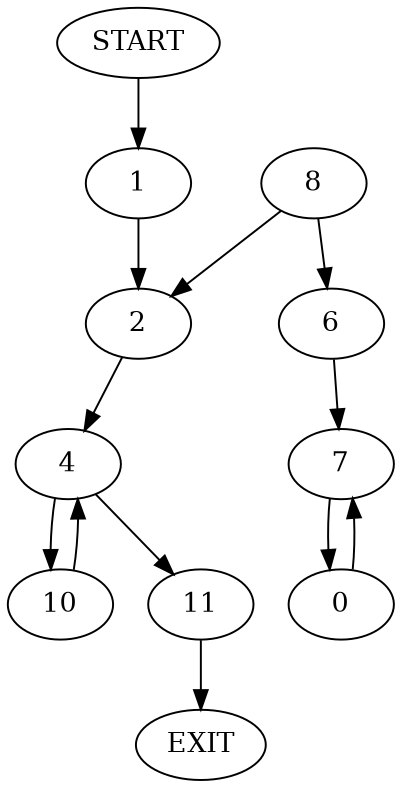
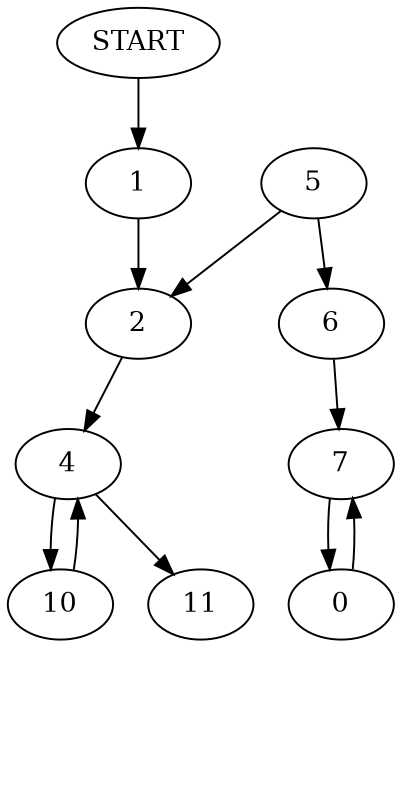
(314, 183) -> (314, 183)
(201, 745) -> none
